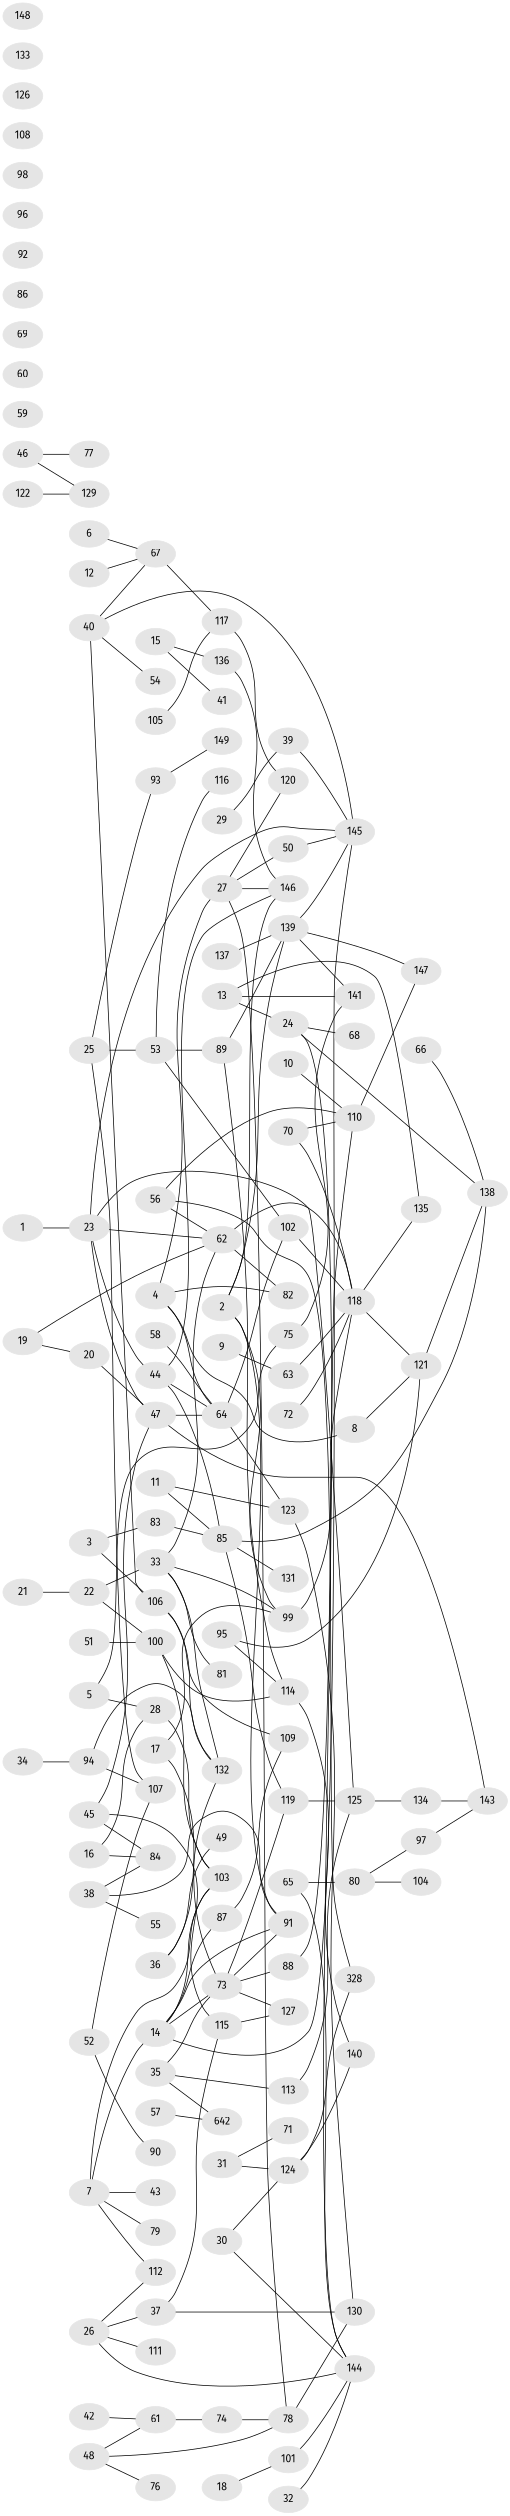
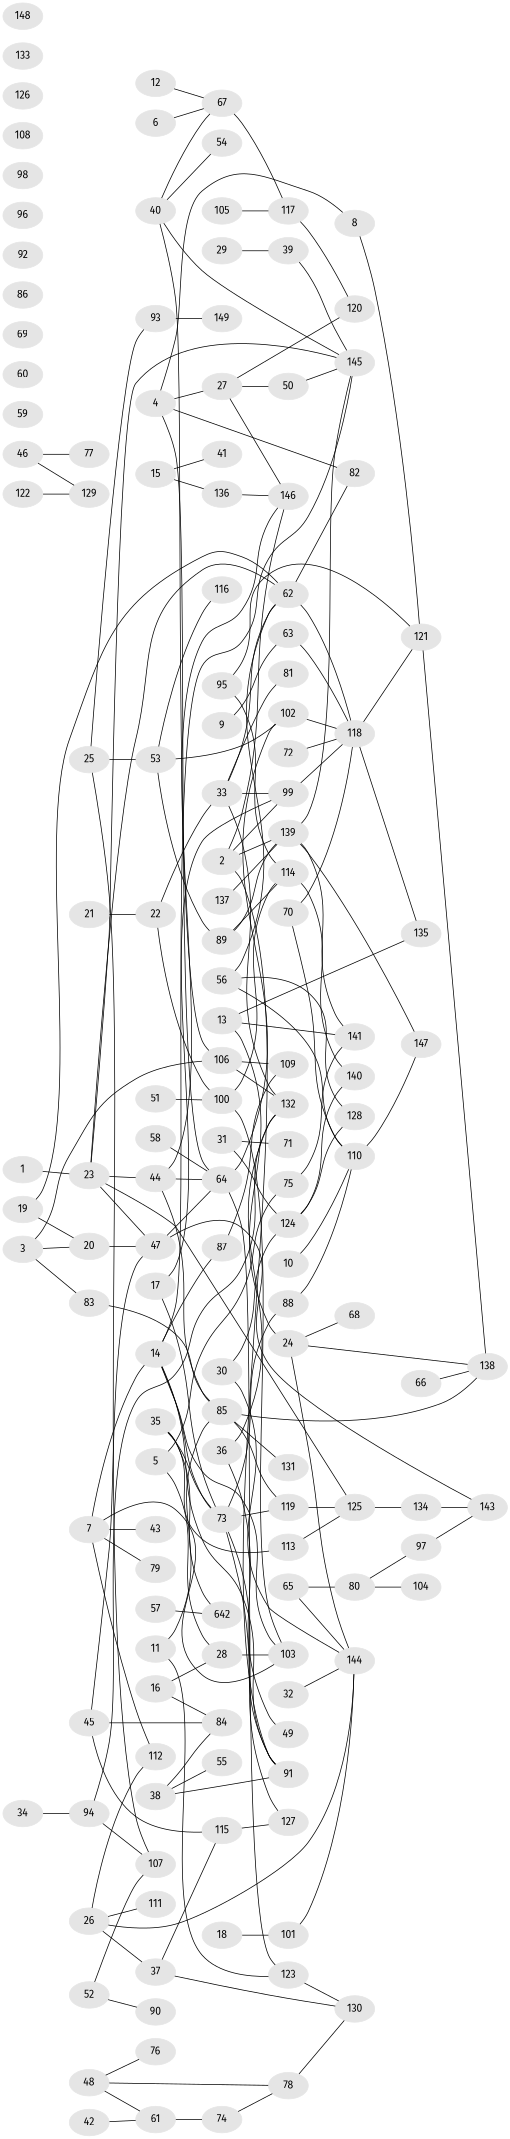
none -> (56, 1248)
(263, 1653) -> none
(355, 1979) -> (355, 1117)
